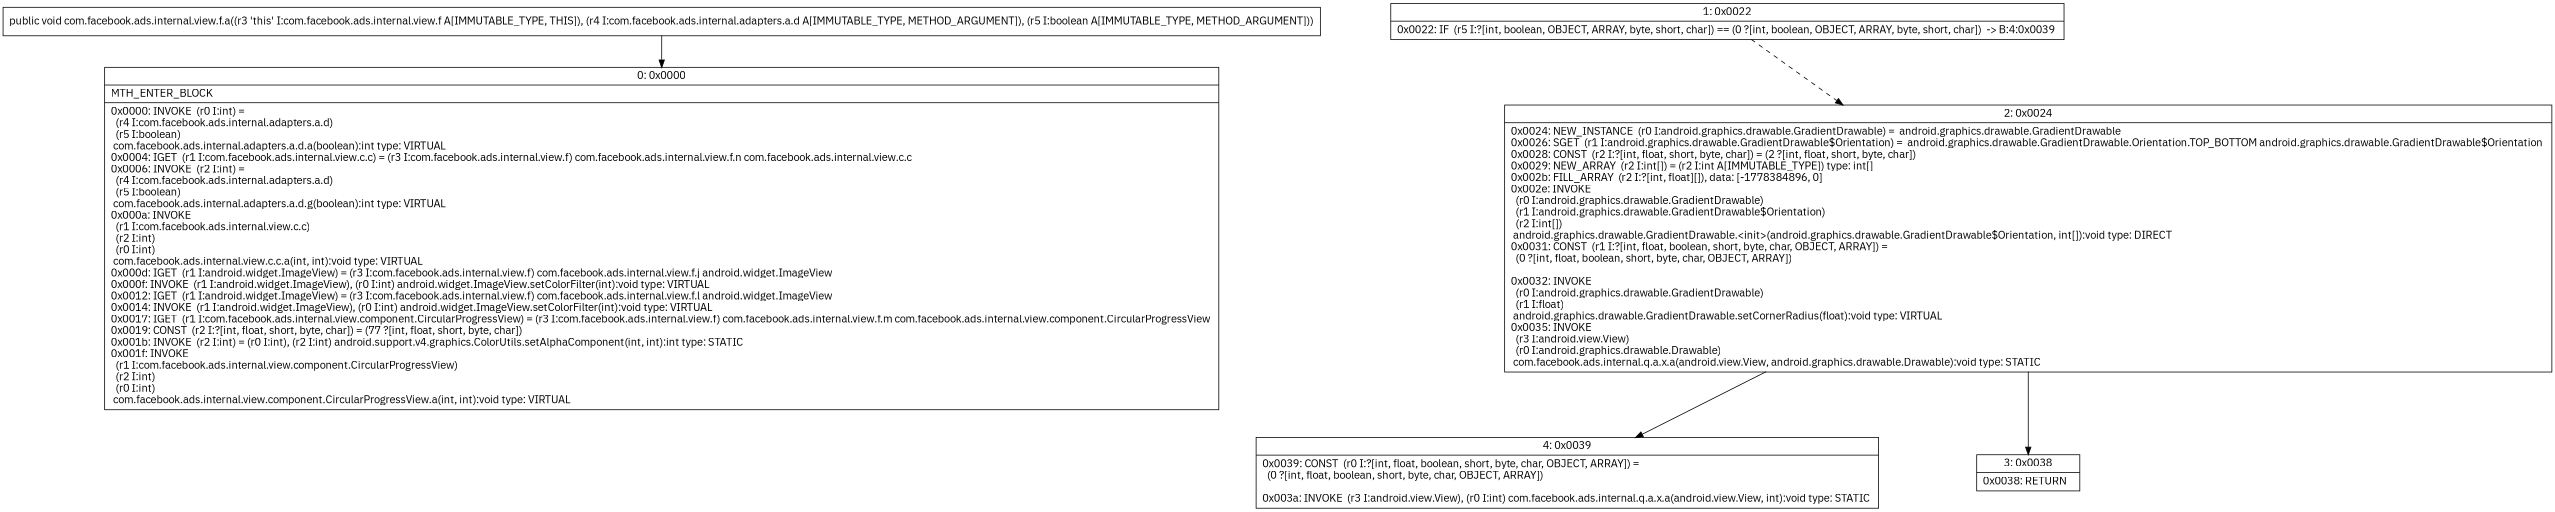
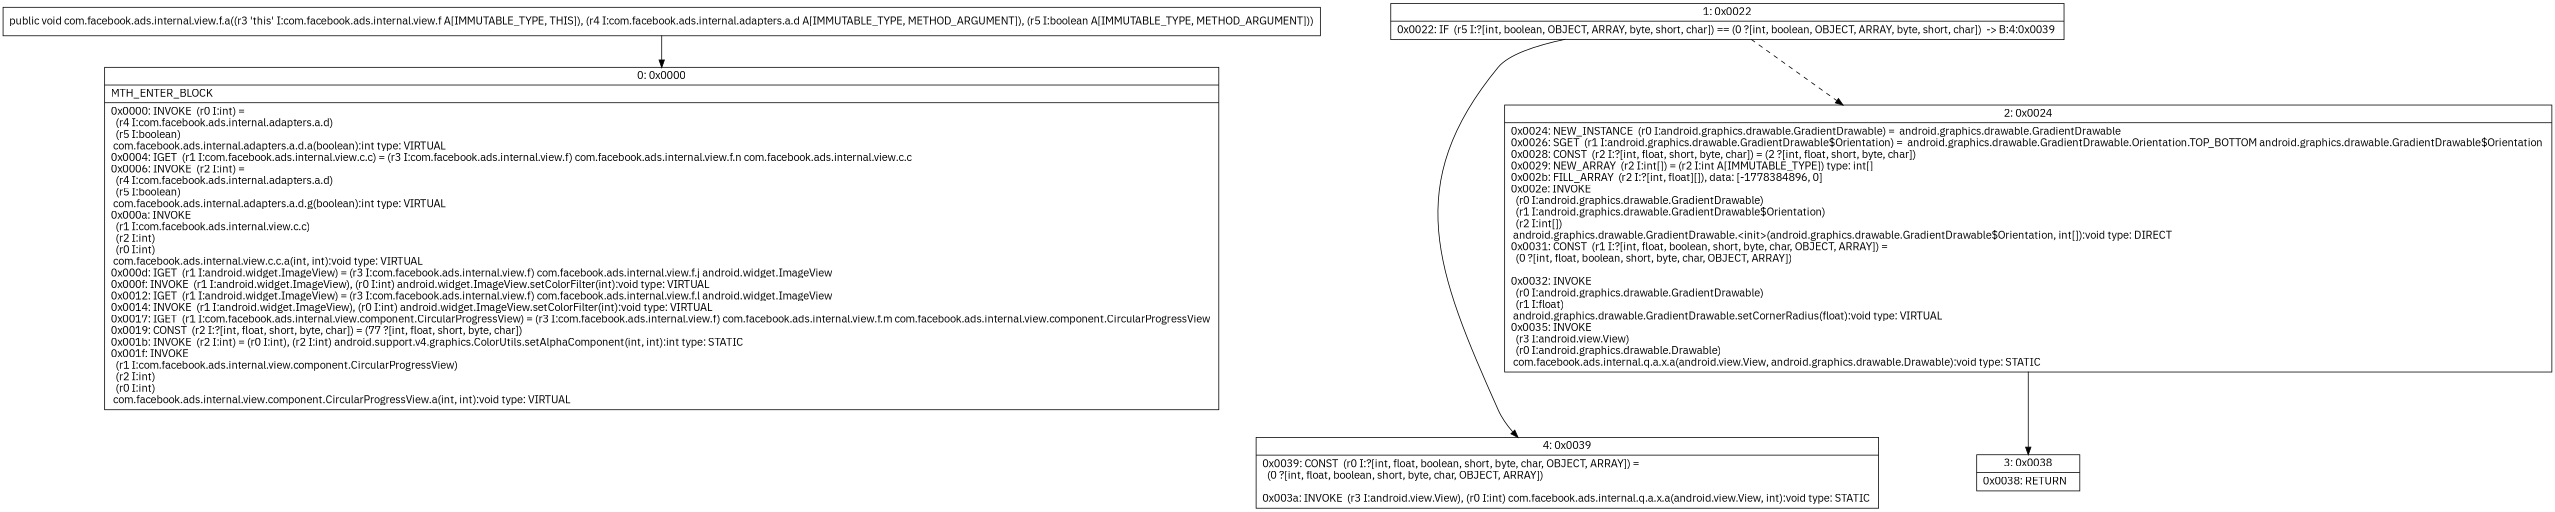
(1704, 403) -> (1439, 213)
